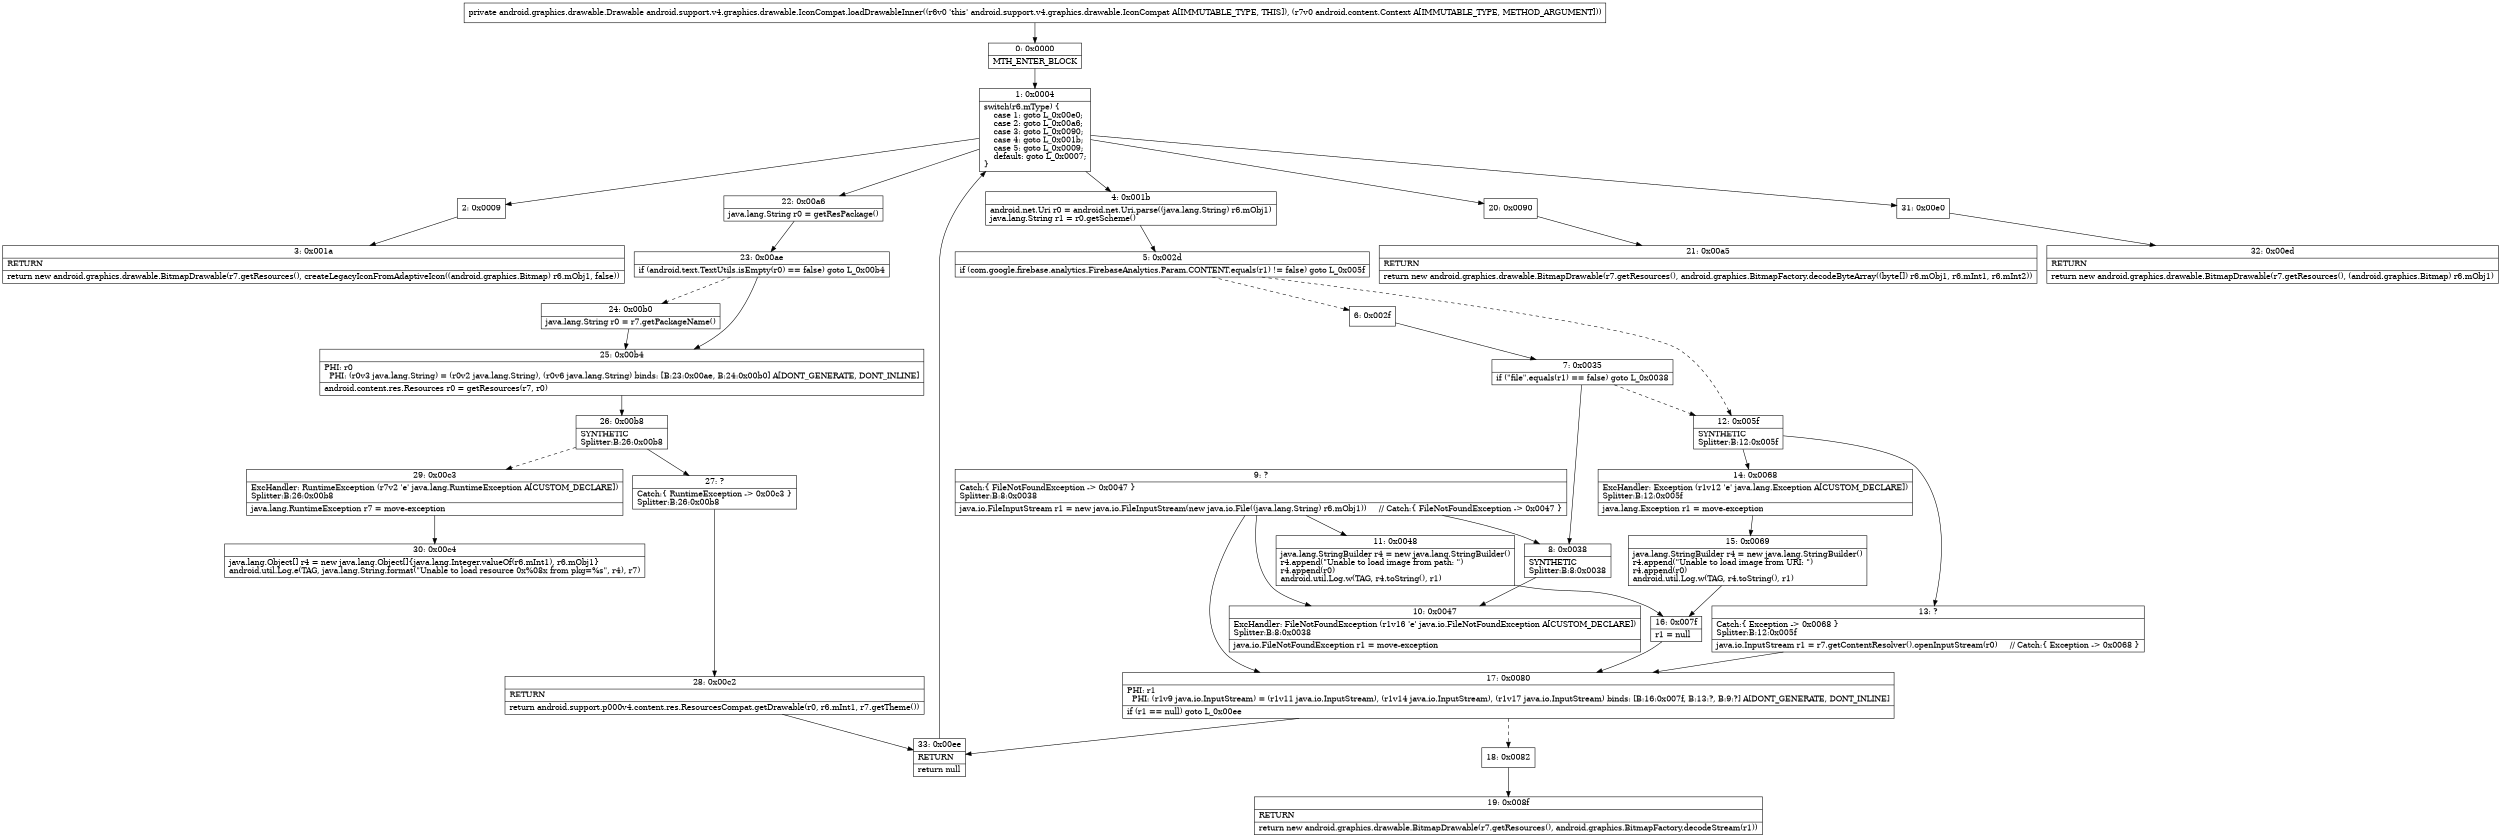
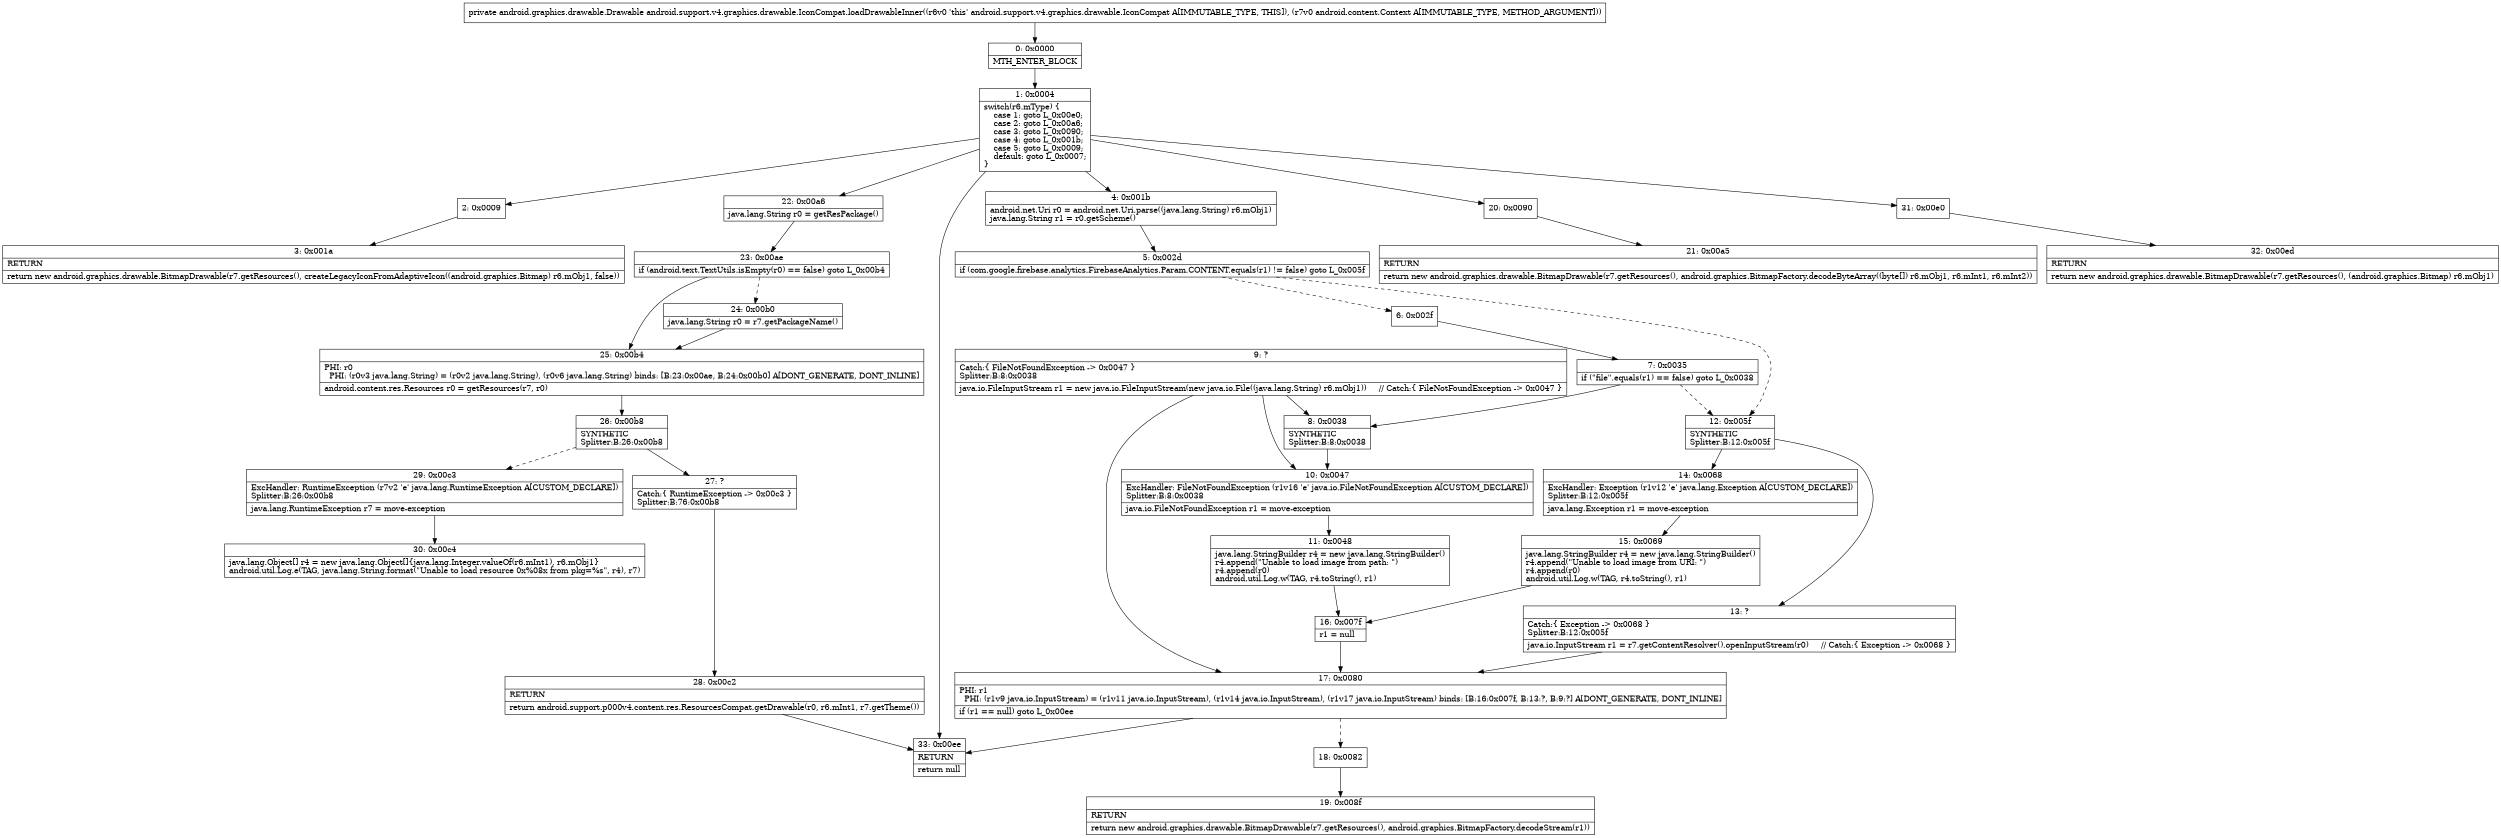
(939, 451) -> (939, 446)
(678, 503) -> (678, 503)
(1324, 524) -> (1329, 523)
